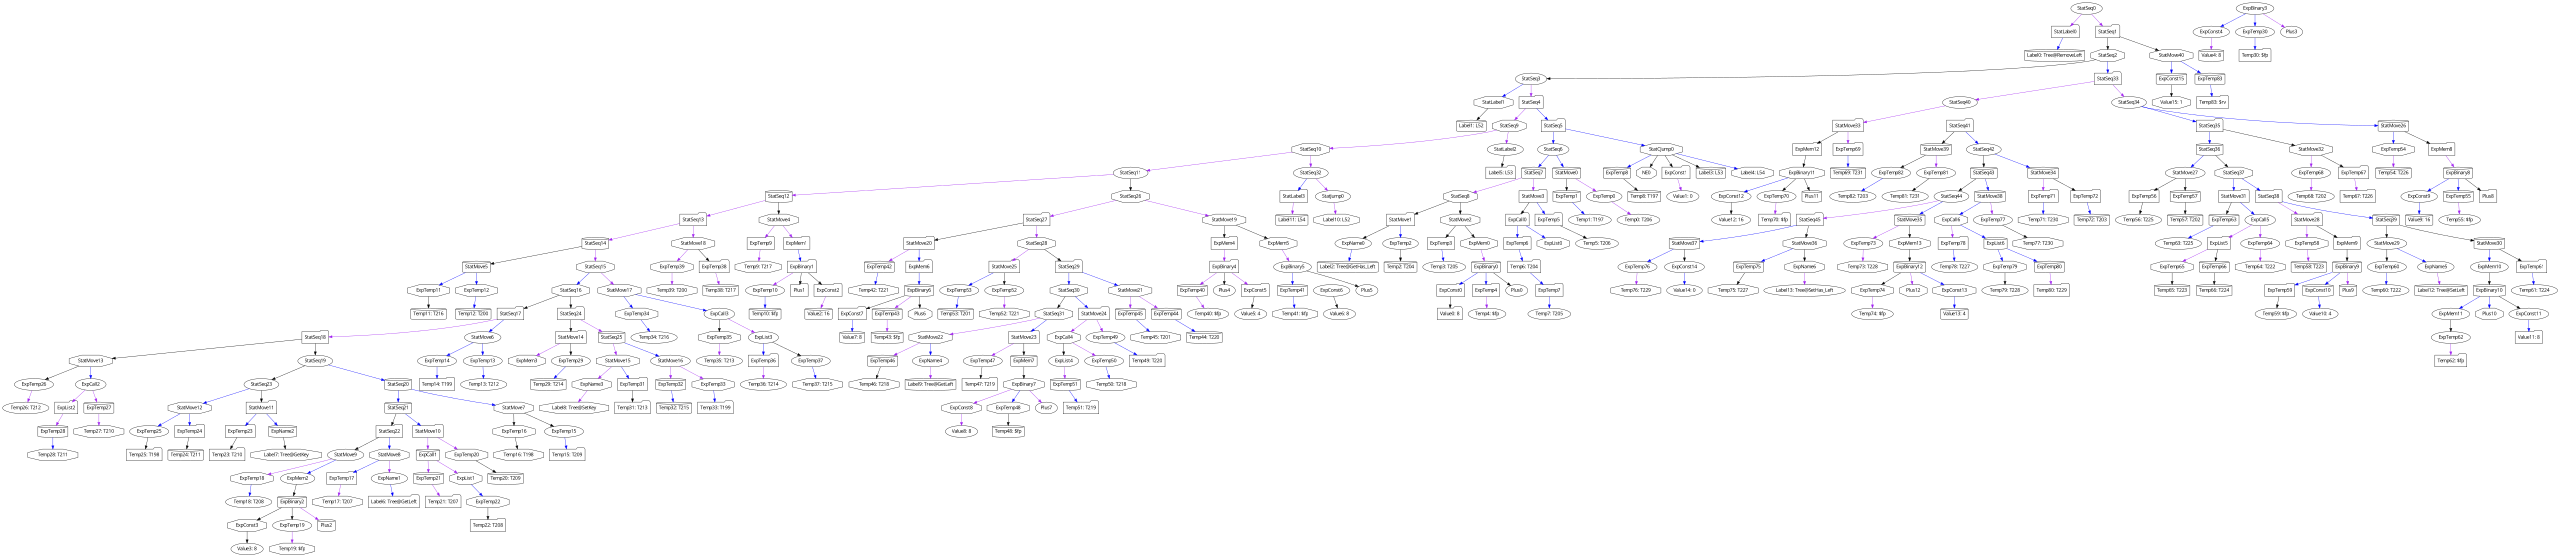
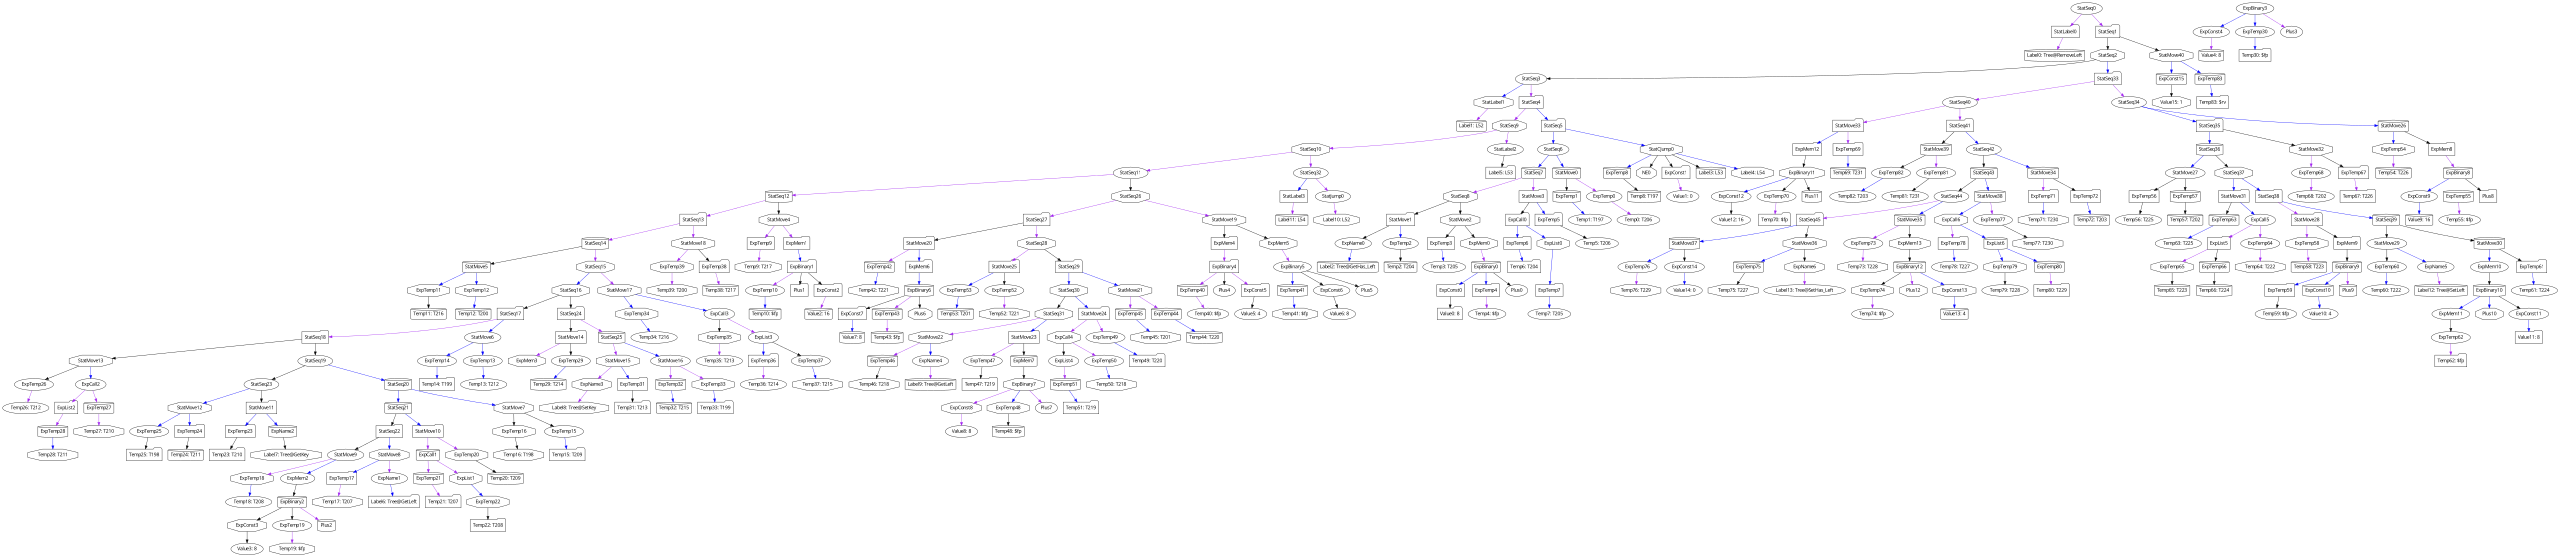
(2061, 42) -> (2061, 42)
(1484, 113) -> (1484, 113)
none -> (1960, 113)
(1829, 137) -> (1829, 137)
(2458, 183) -> none
none -> (1311, 278)
(1536, 278) -> (1551, 265)
